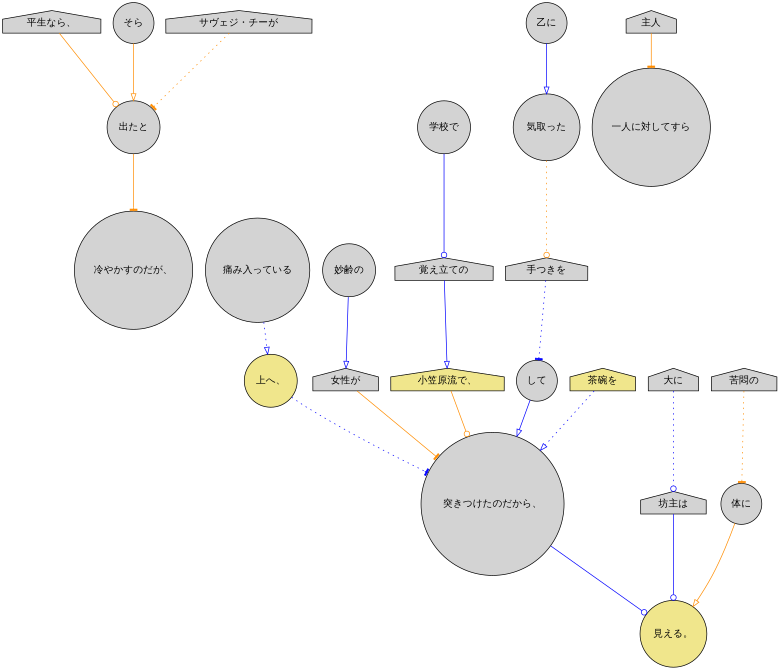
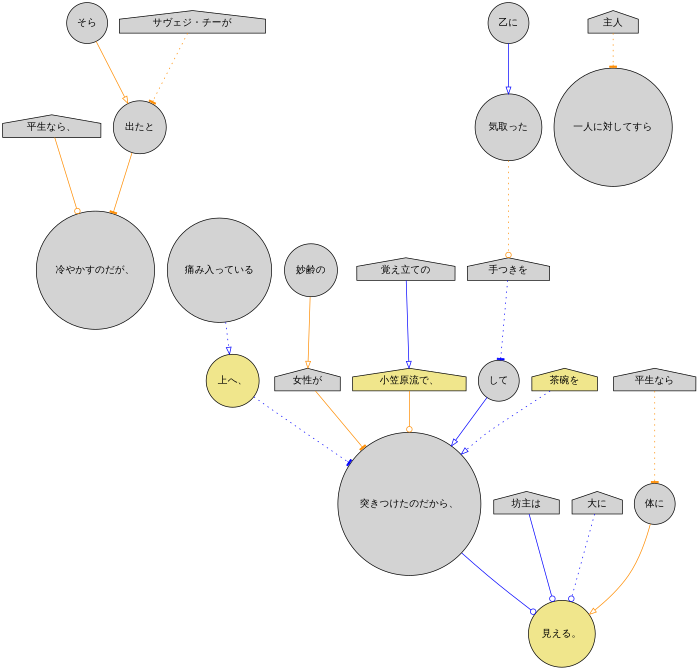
(651, 49) -> (613, 49)
(87, 67) -> (66, 173)
(444, 127) -> none
(347, 329) -> (309, 329)
(744, 381) -> (655, 381)
(673, 438) -> (583, 555)
